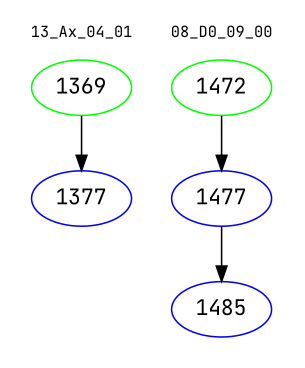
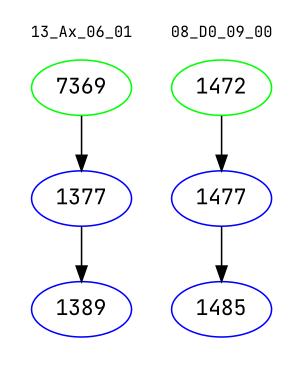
(82, 33) -> (82, 33)
(82, 88) -> (82, 88)
none -> (82, 309)
